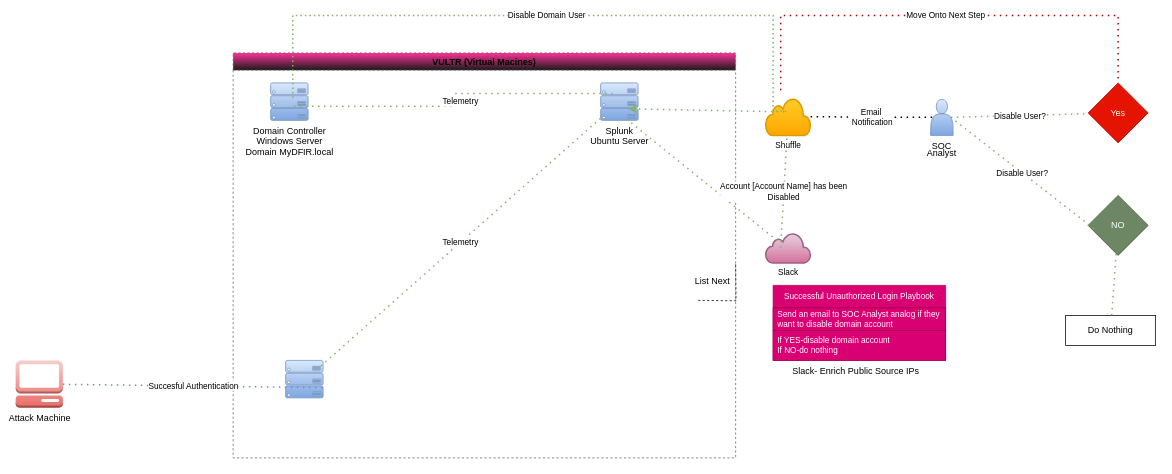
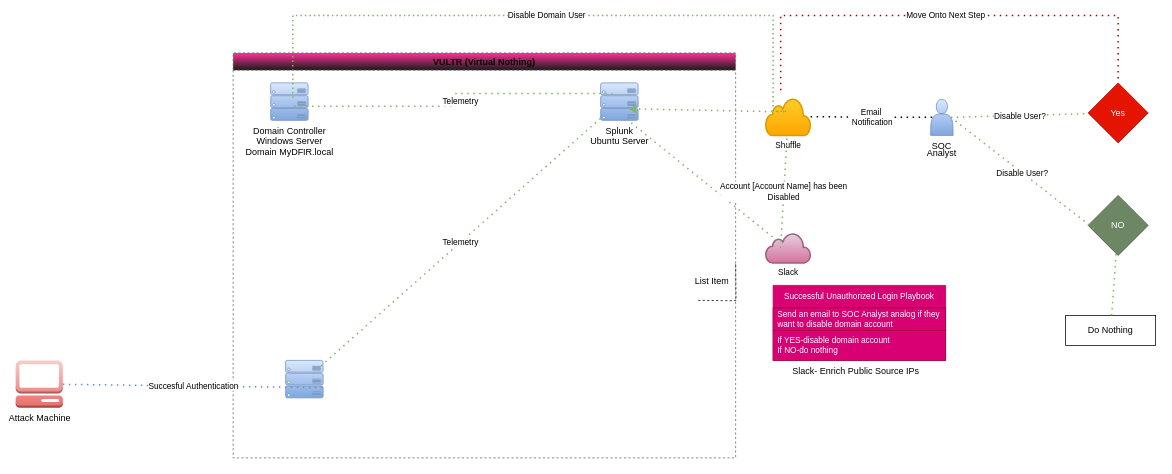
(484, 62) -> (484, 62)
(715, 282) -> (715, 282)
